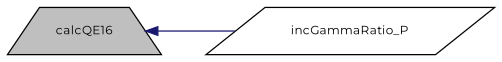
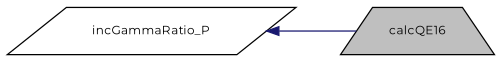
(196, 31) -> (318, 31)
